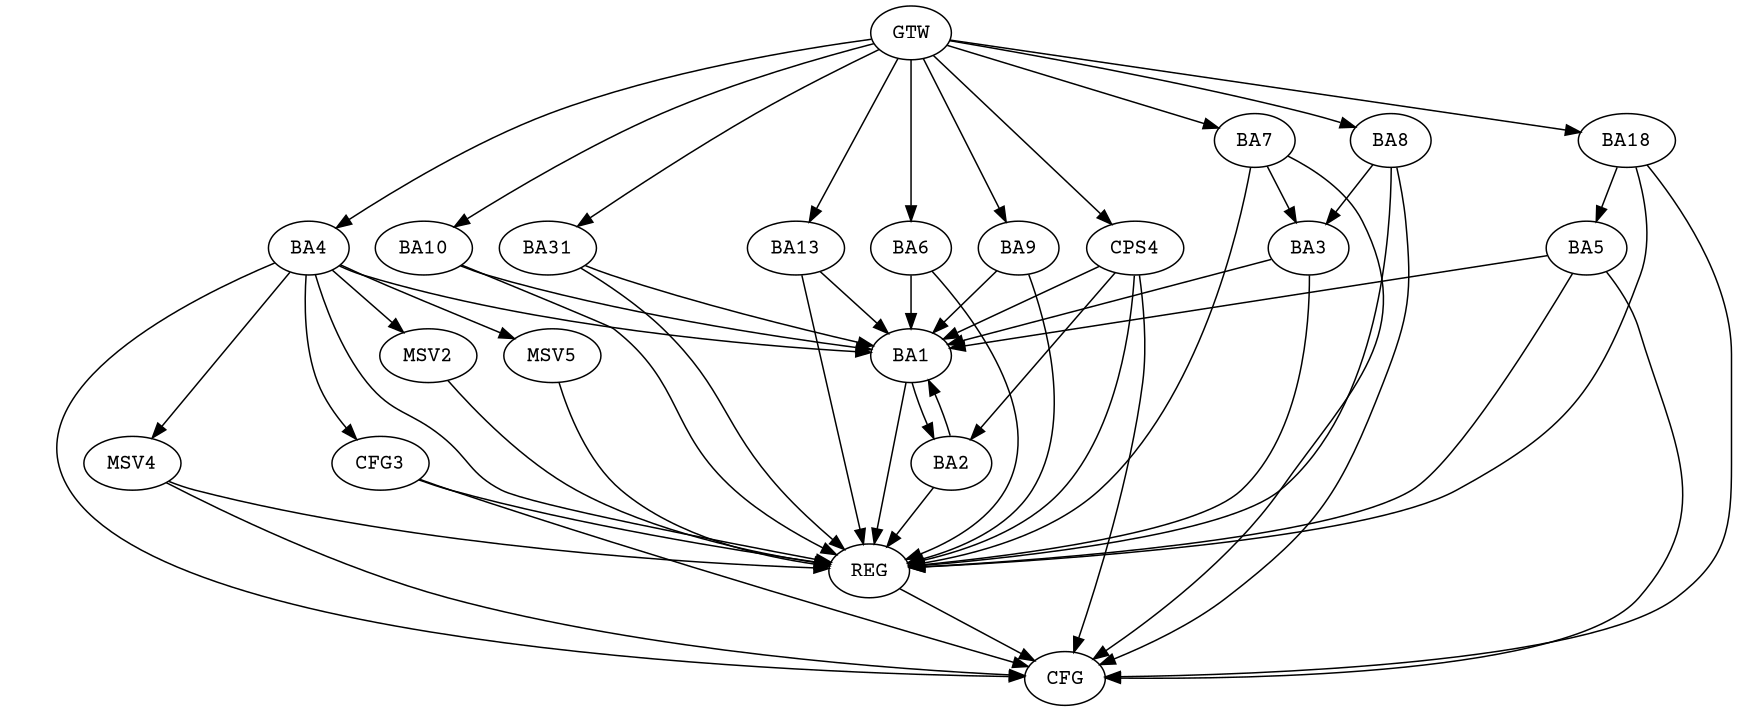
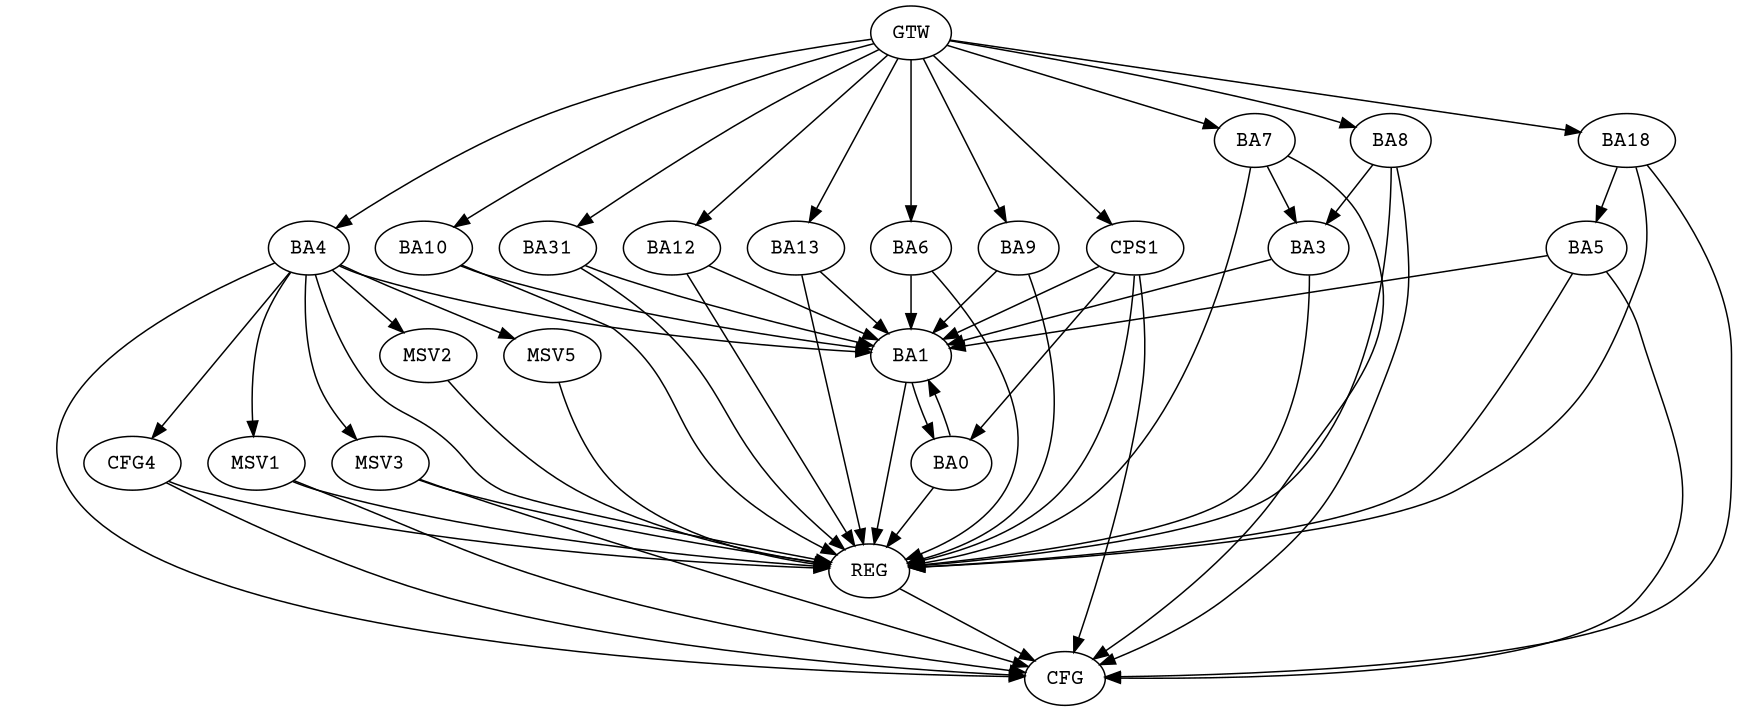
none -> (672, 248)
(1135, 248) -> (1135, 248)
(132, 463) -> (132, 463)
none -> (256, 463)
(381, 463) -> (381, 463)
(951, 463) -> (951, 463)
